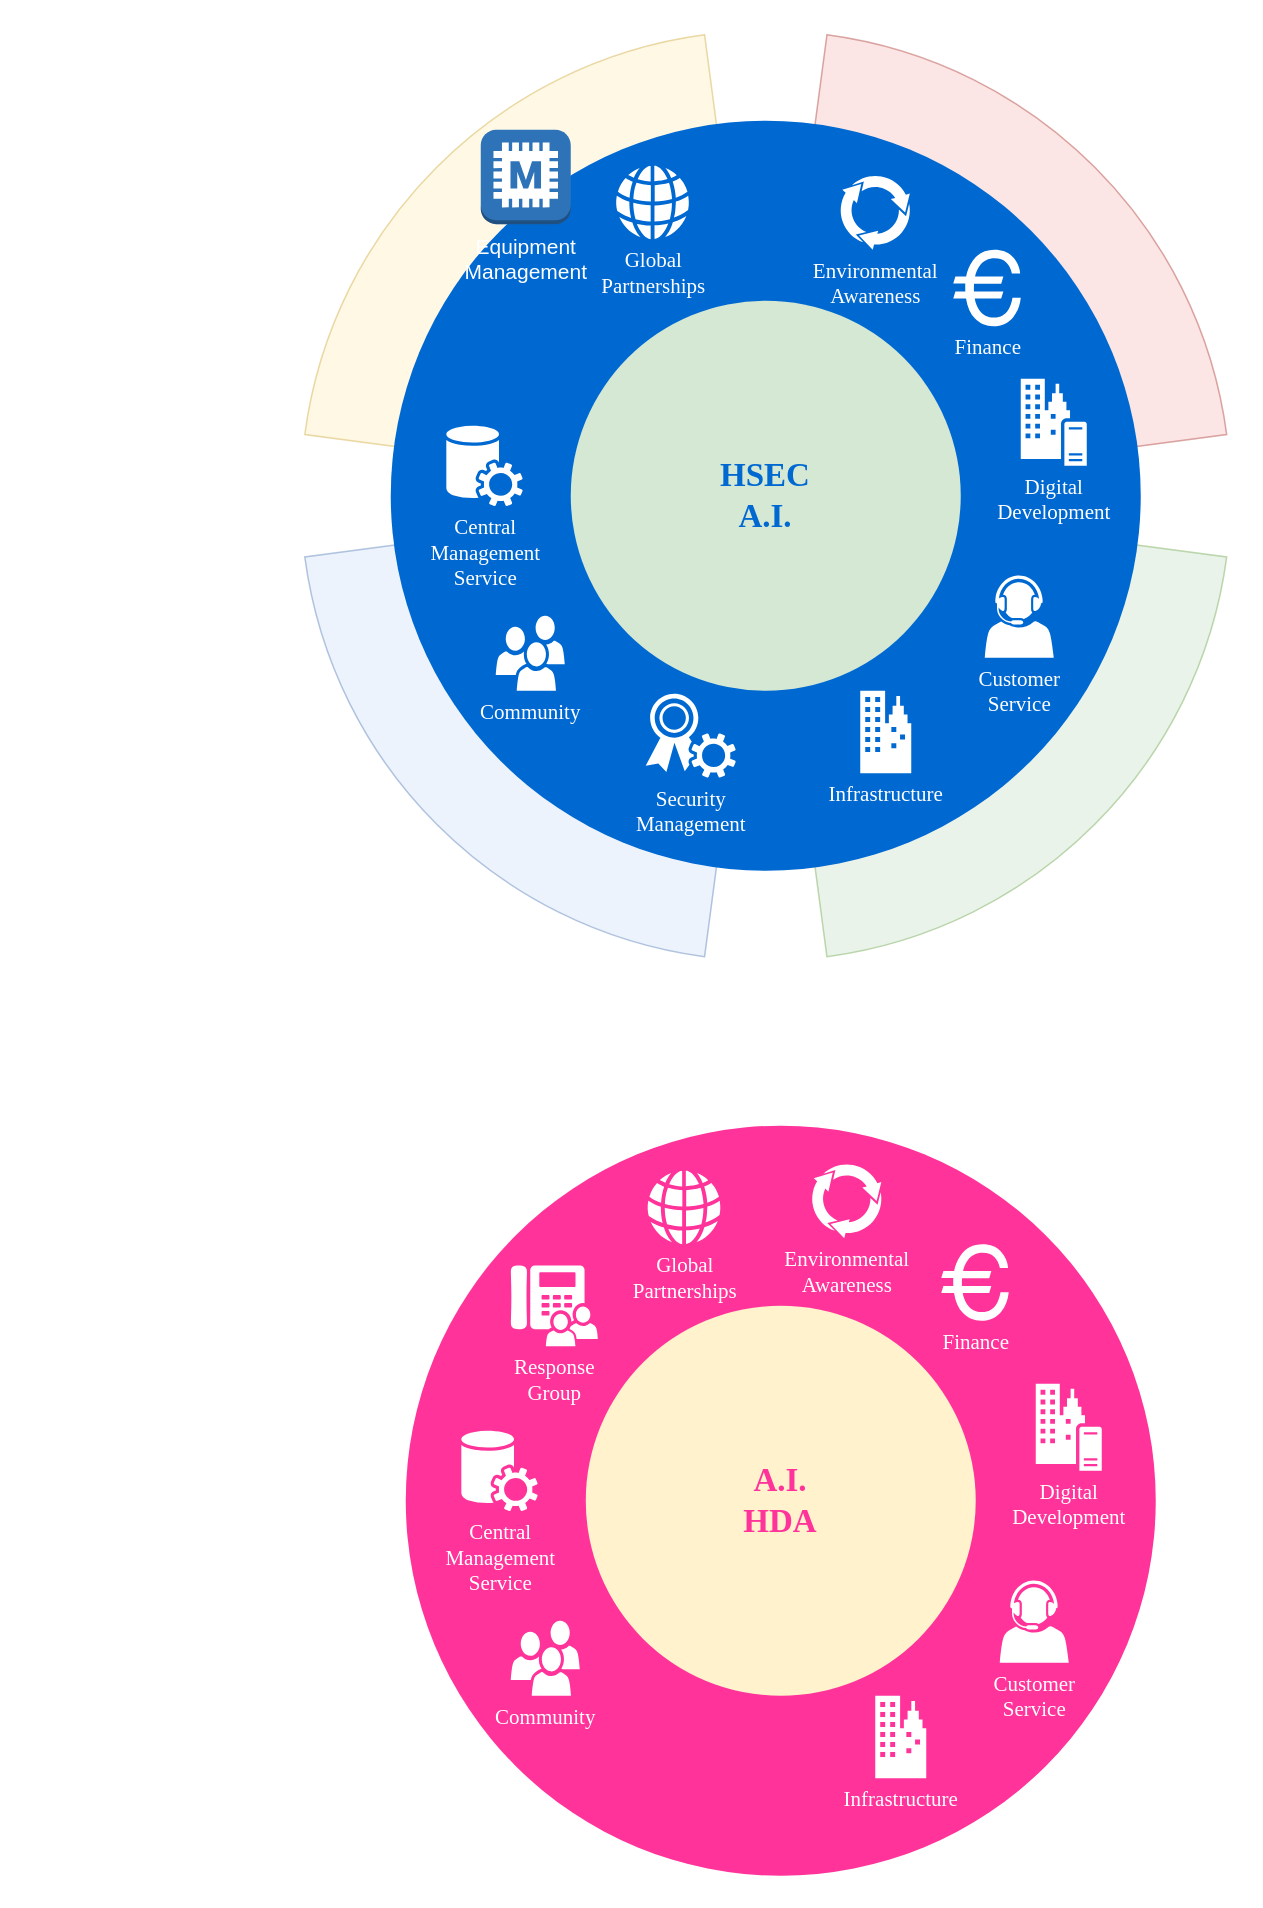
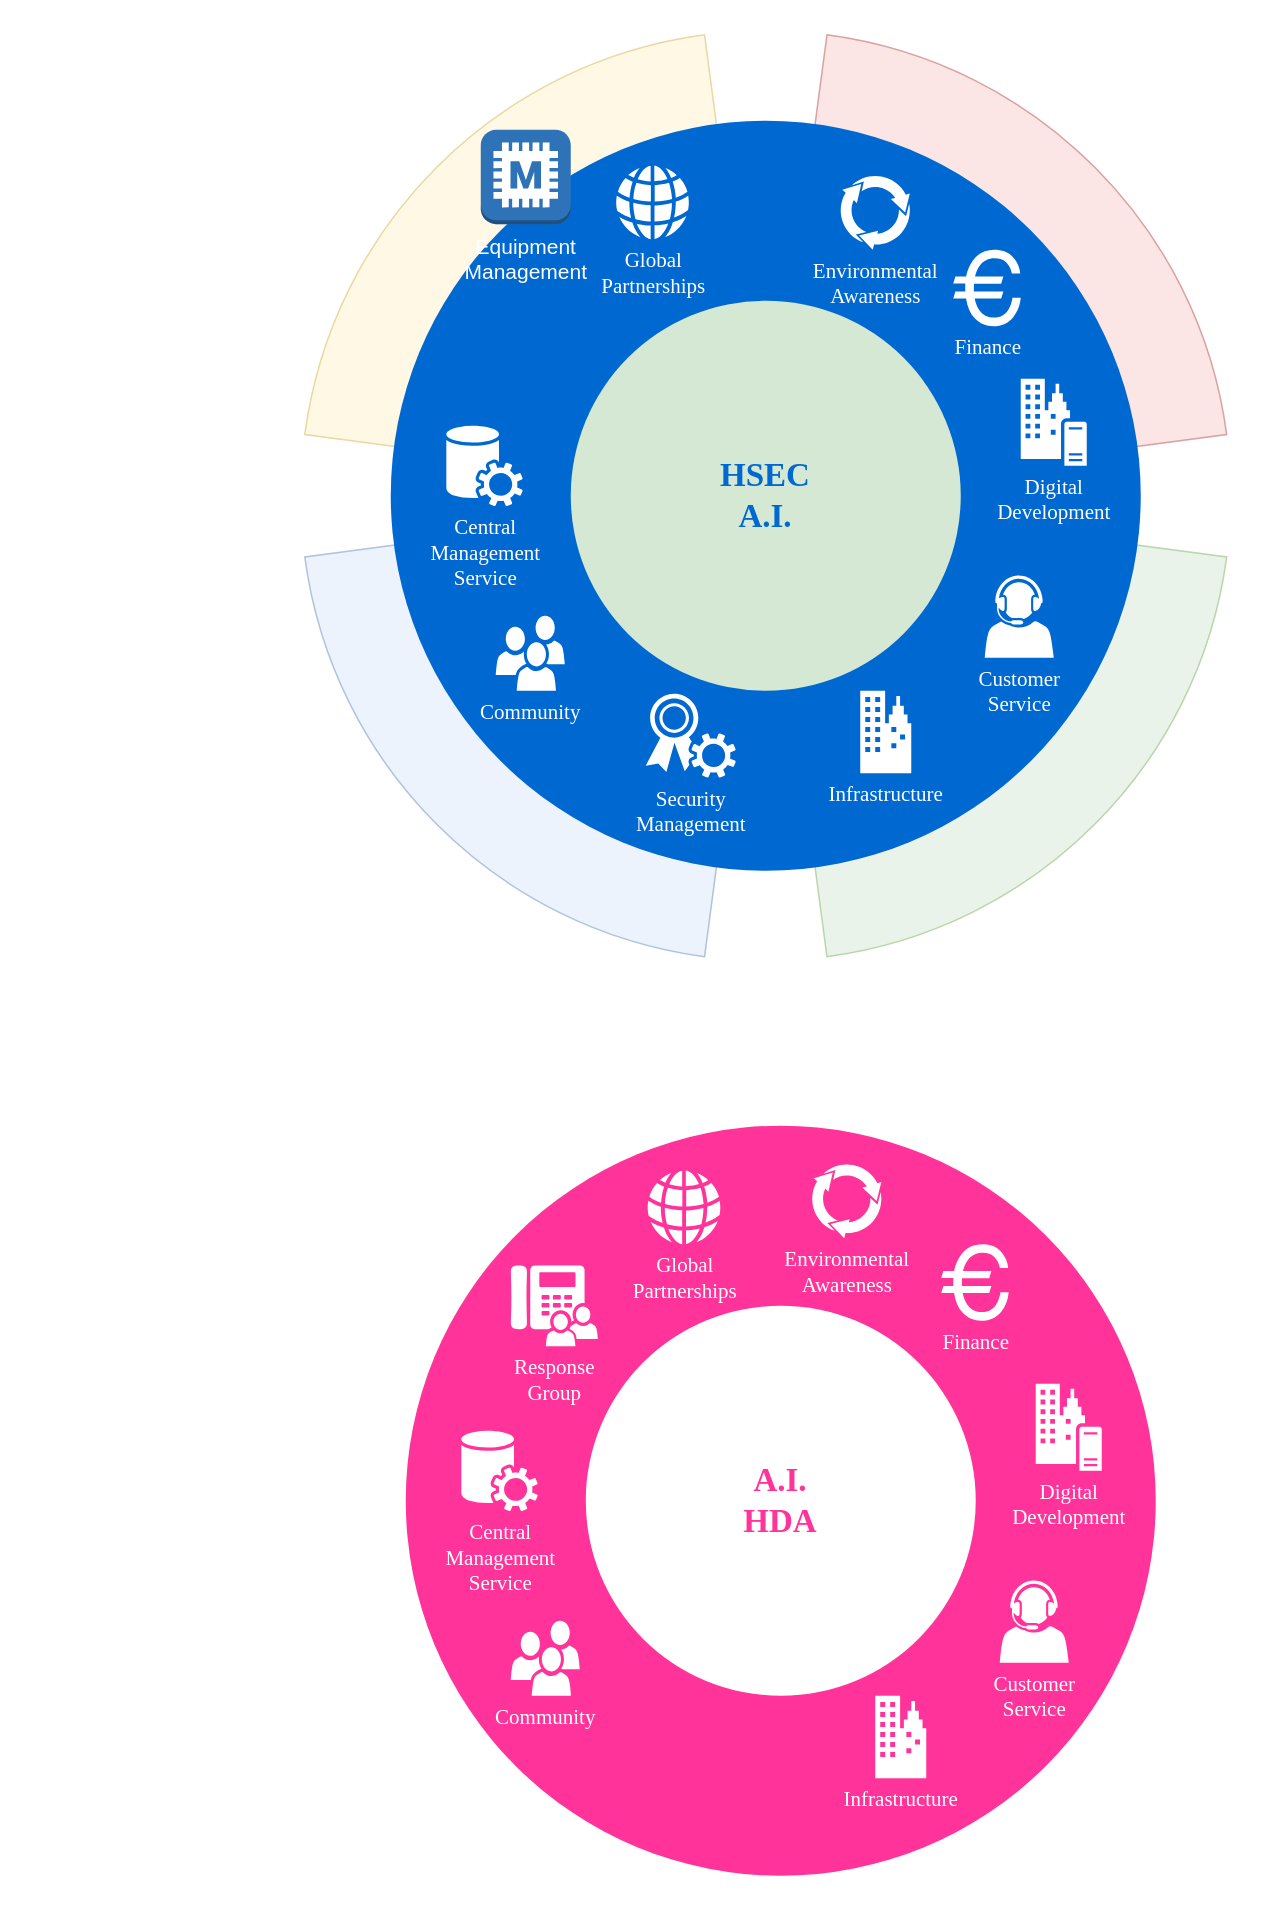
(781, 1501) -> (781, 1501)
